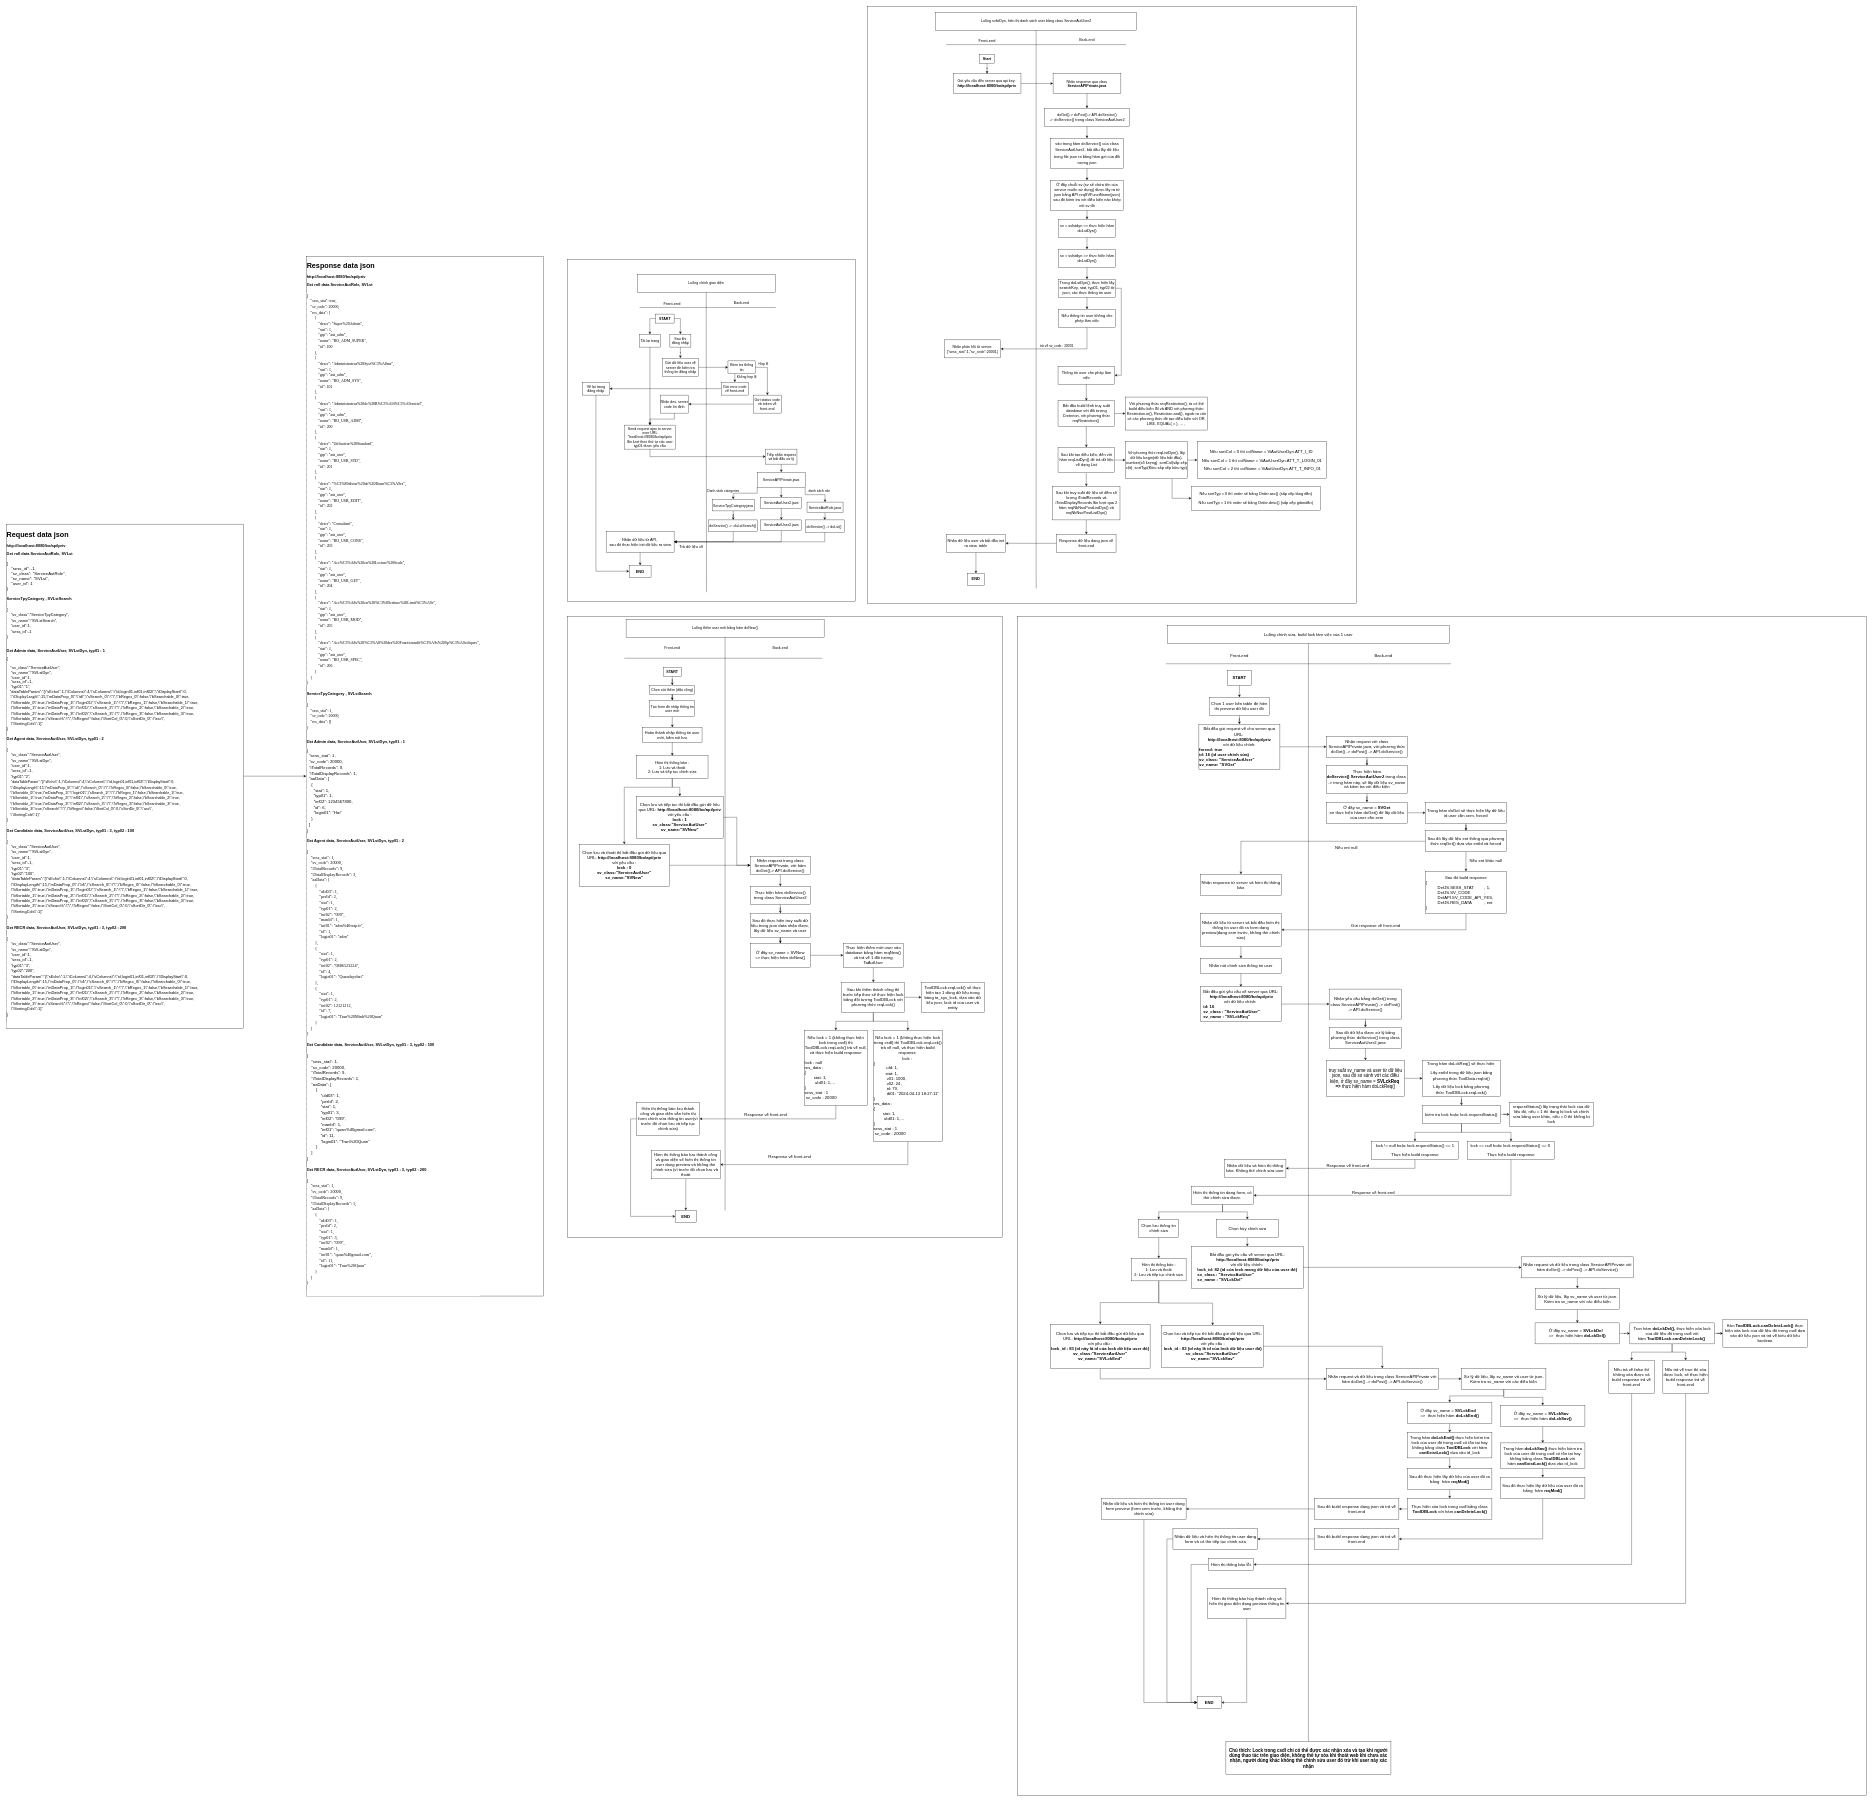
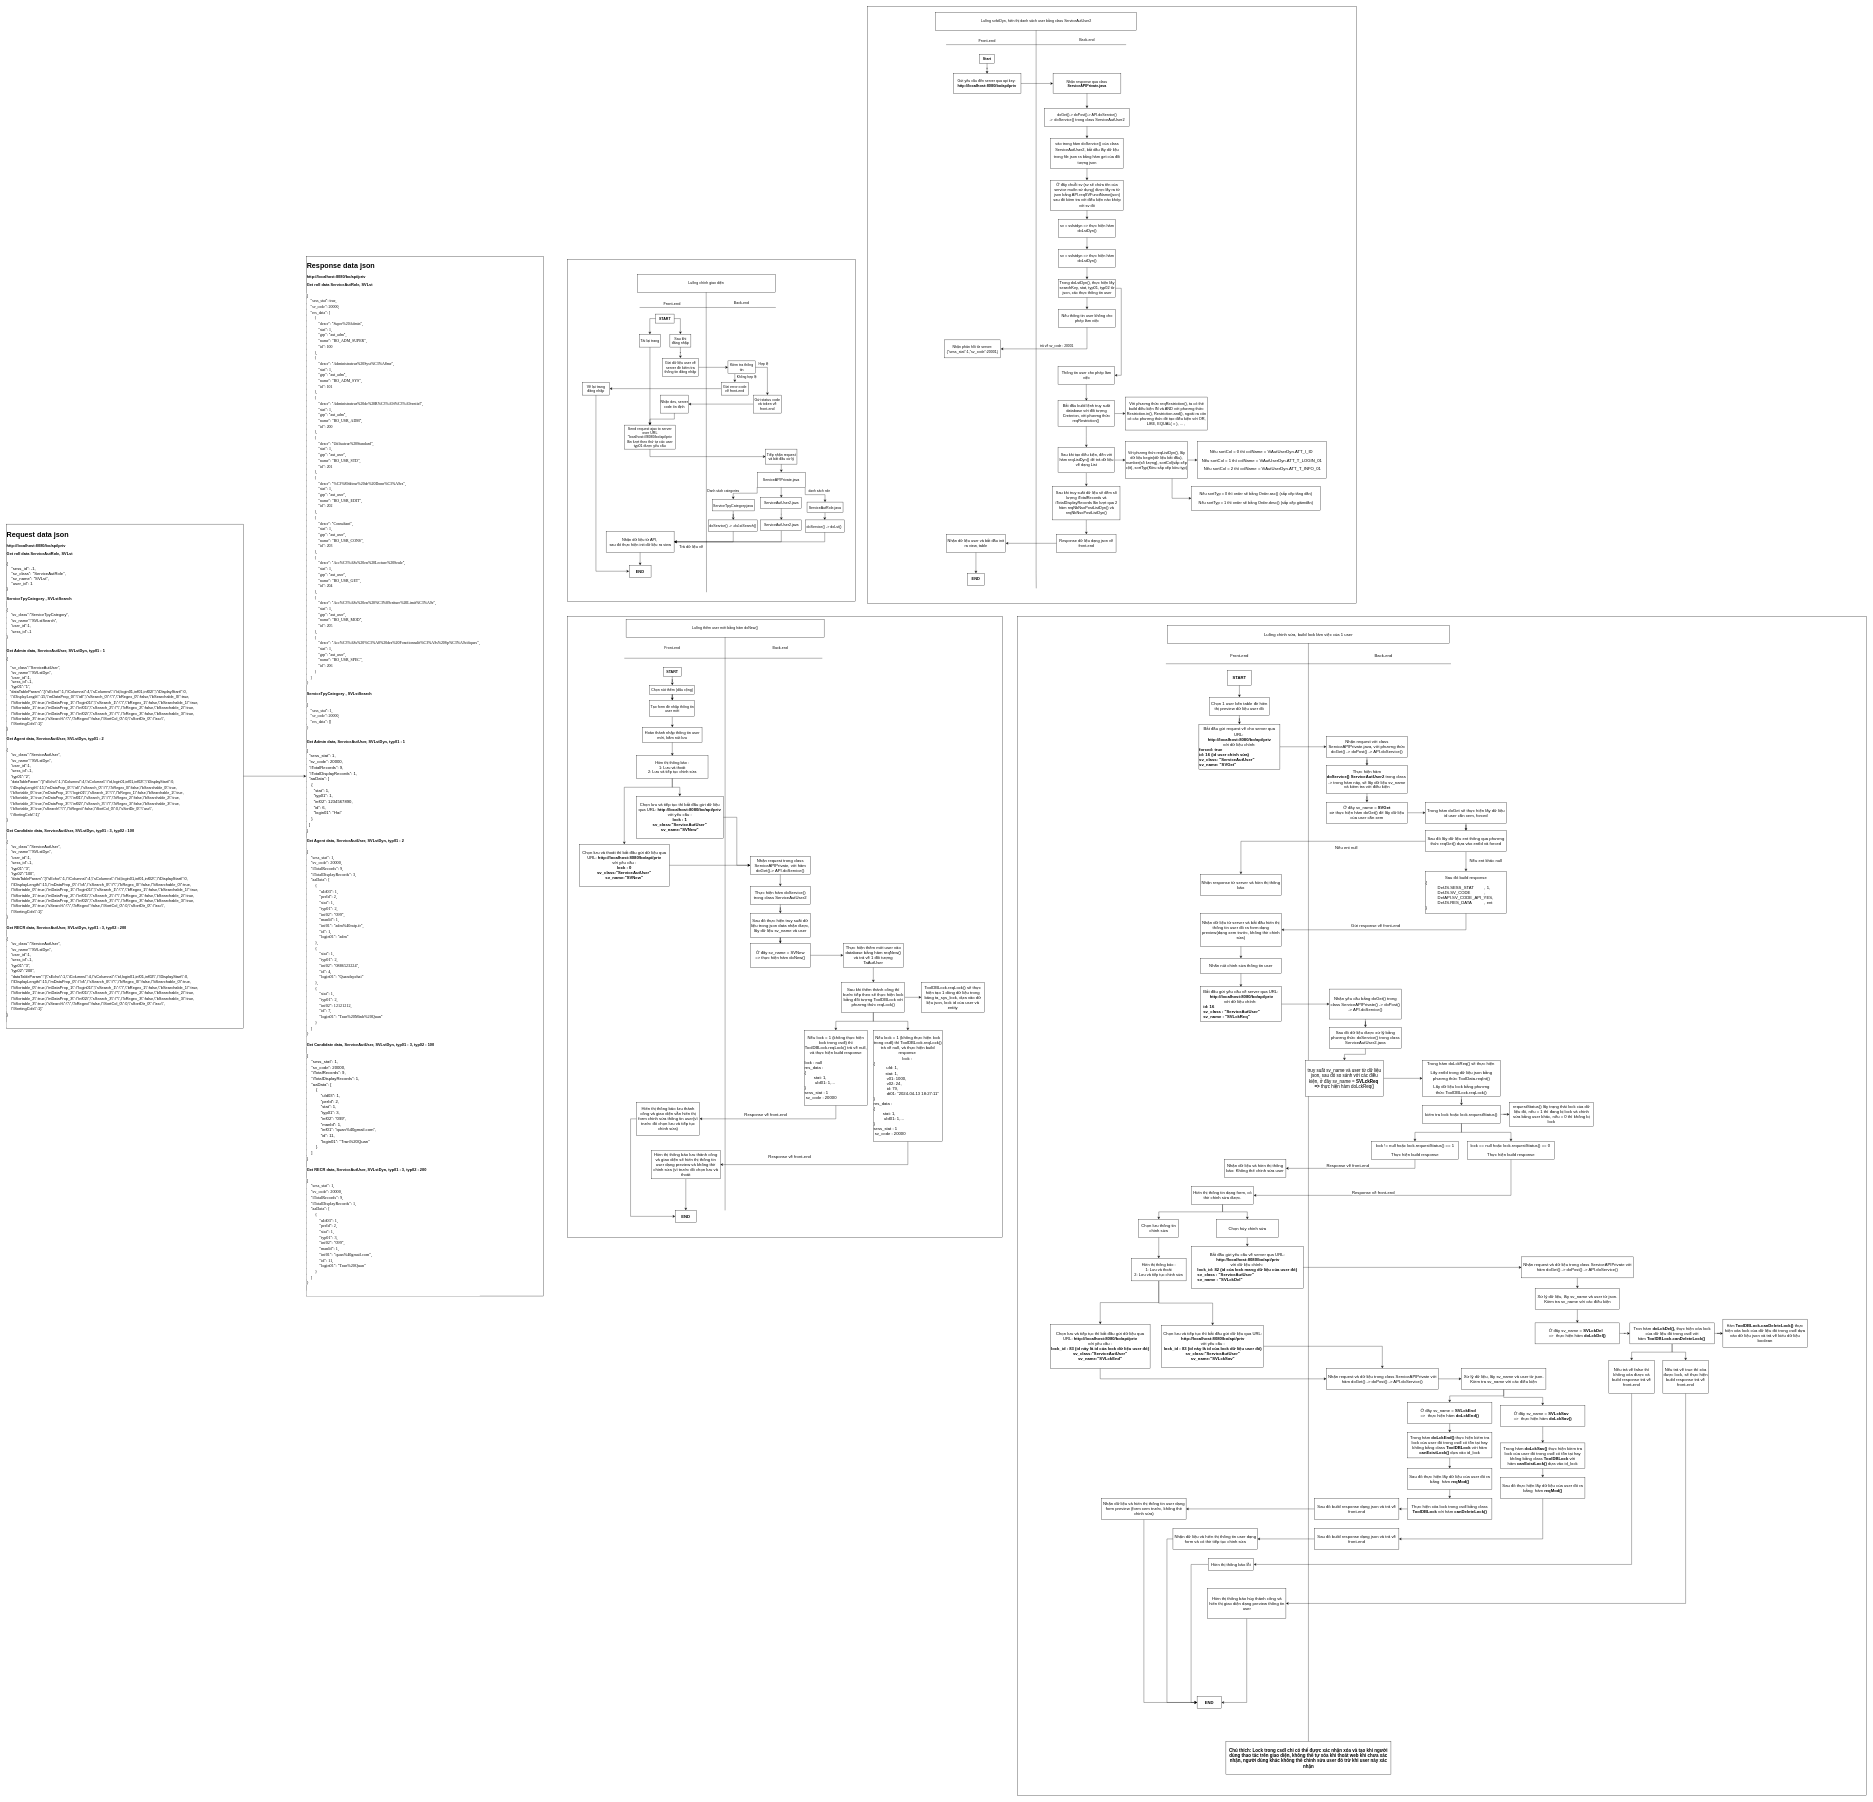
(1365, 1078) -> (1344, 1078)
